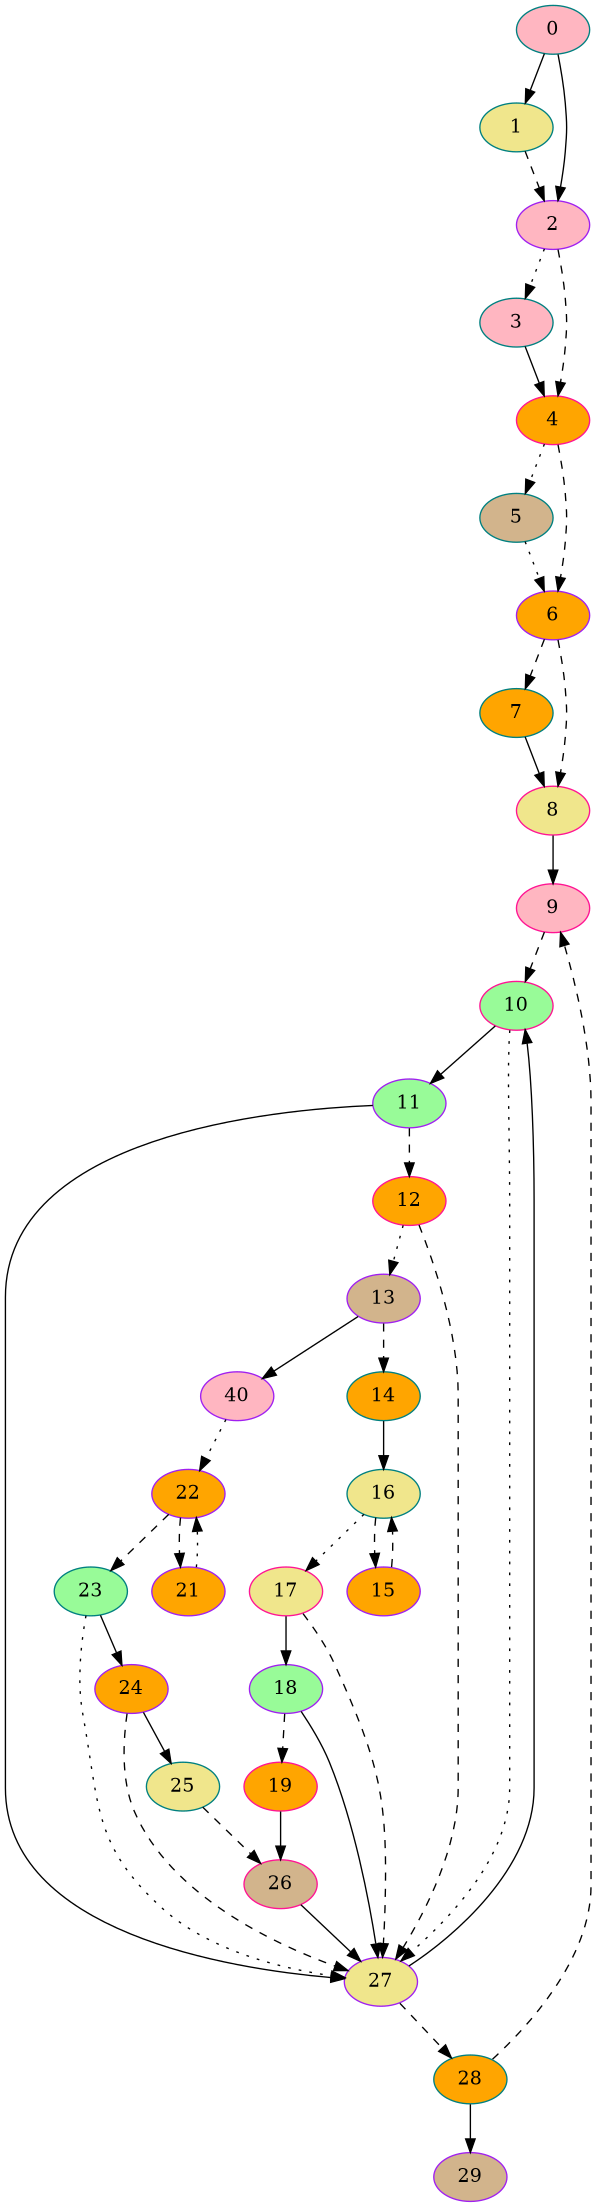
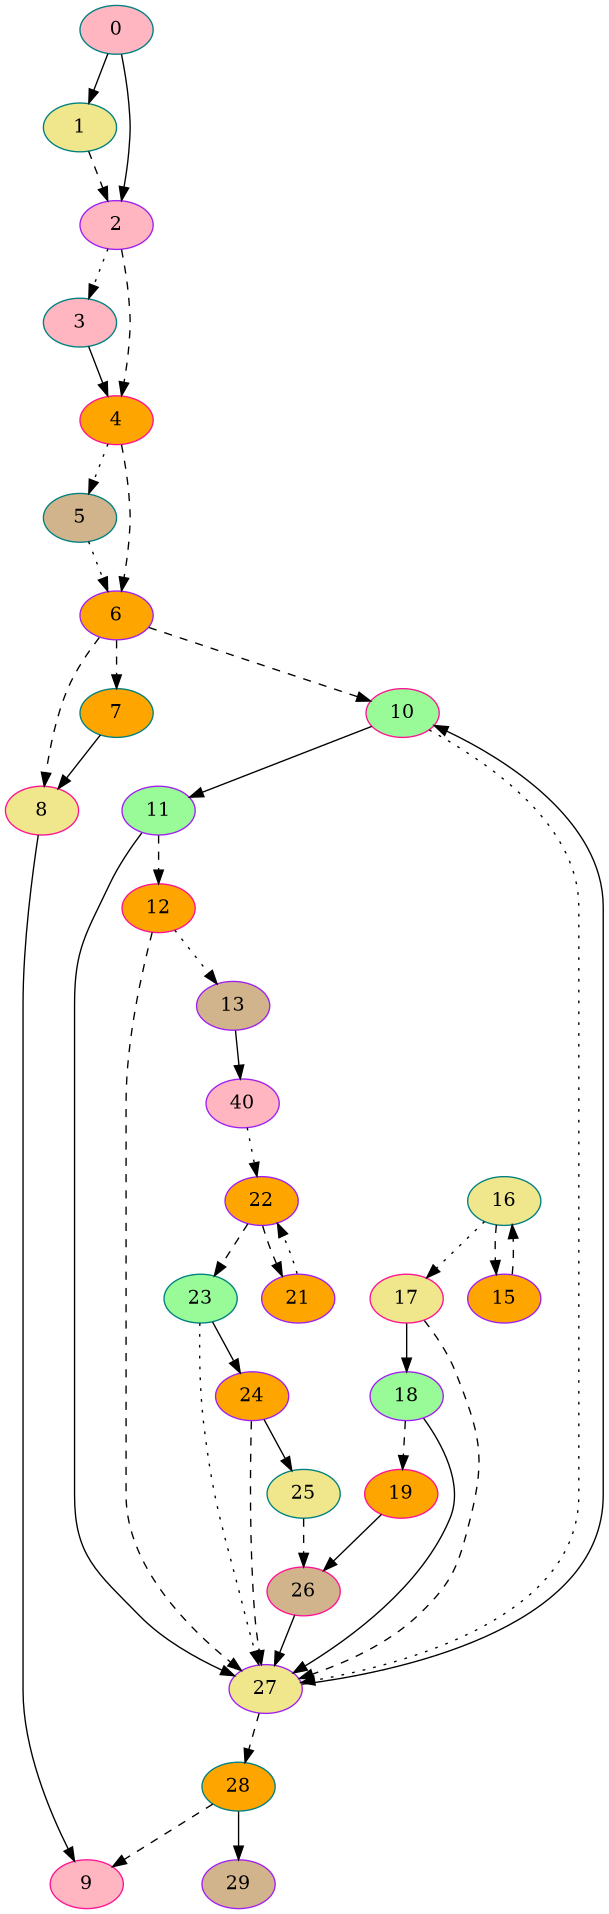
(537, 950) -> (253, 662)
(384, 1396) -> none
